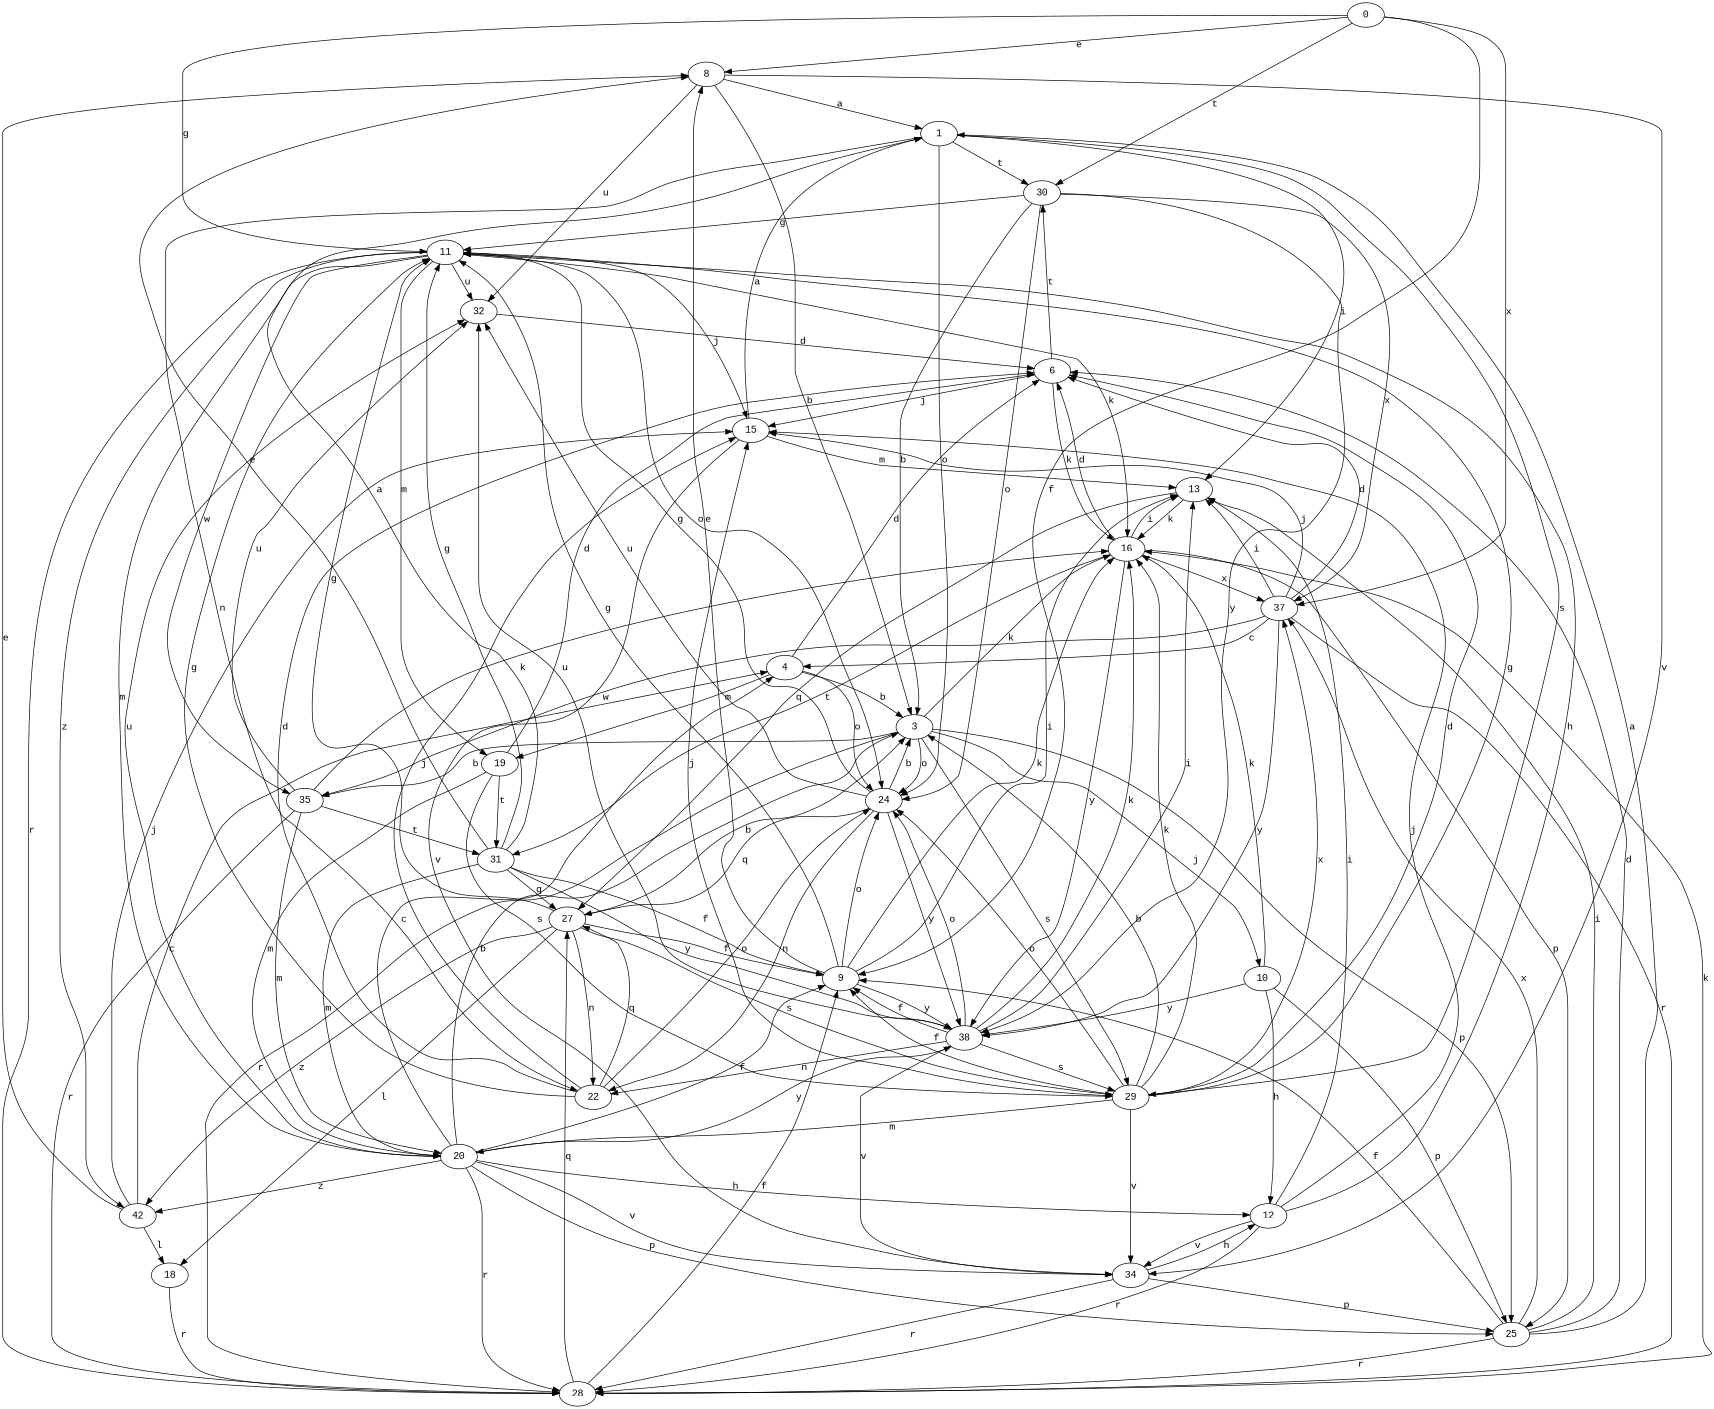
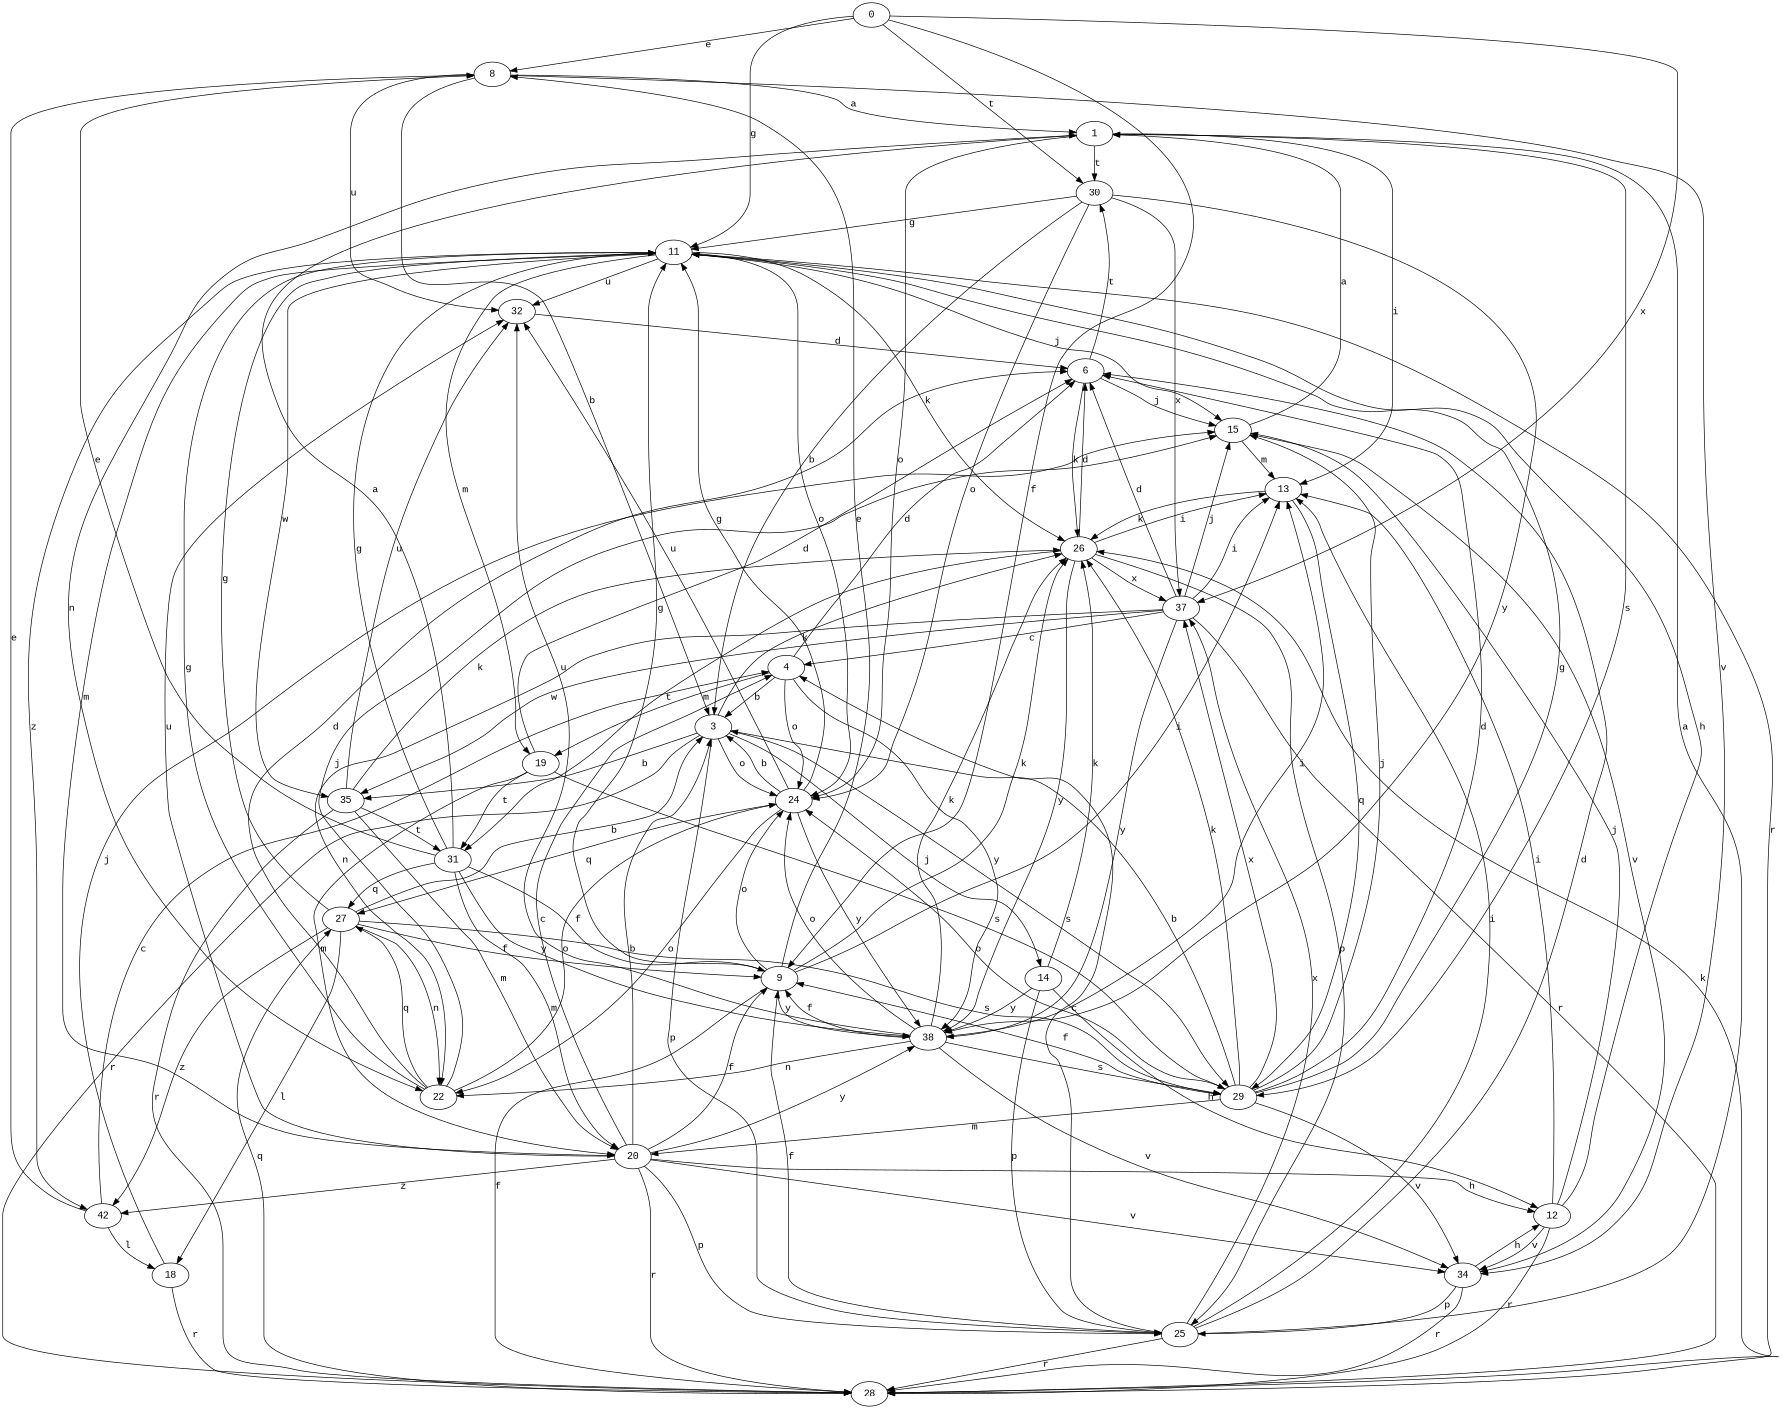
(1127, 549) -> (1079, 549)
(848, 650) -> (1358, 803)
none -> (564, 672)
(221, 680) -> (409, 606)
none -> (962, 822)
(785, 949) -> (671, 949)
none -> (1100, 950)
(1262, 979) -> (1043, 979)
(735, 1218) -> (495, 1256)
